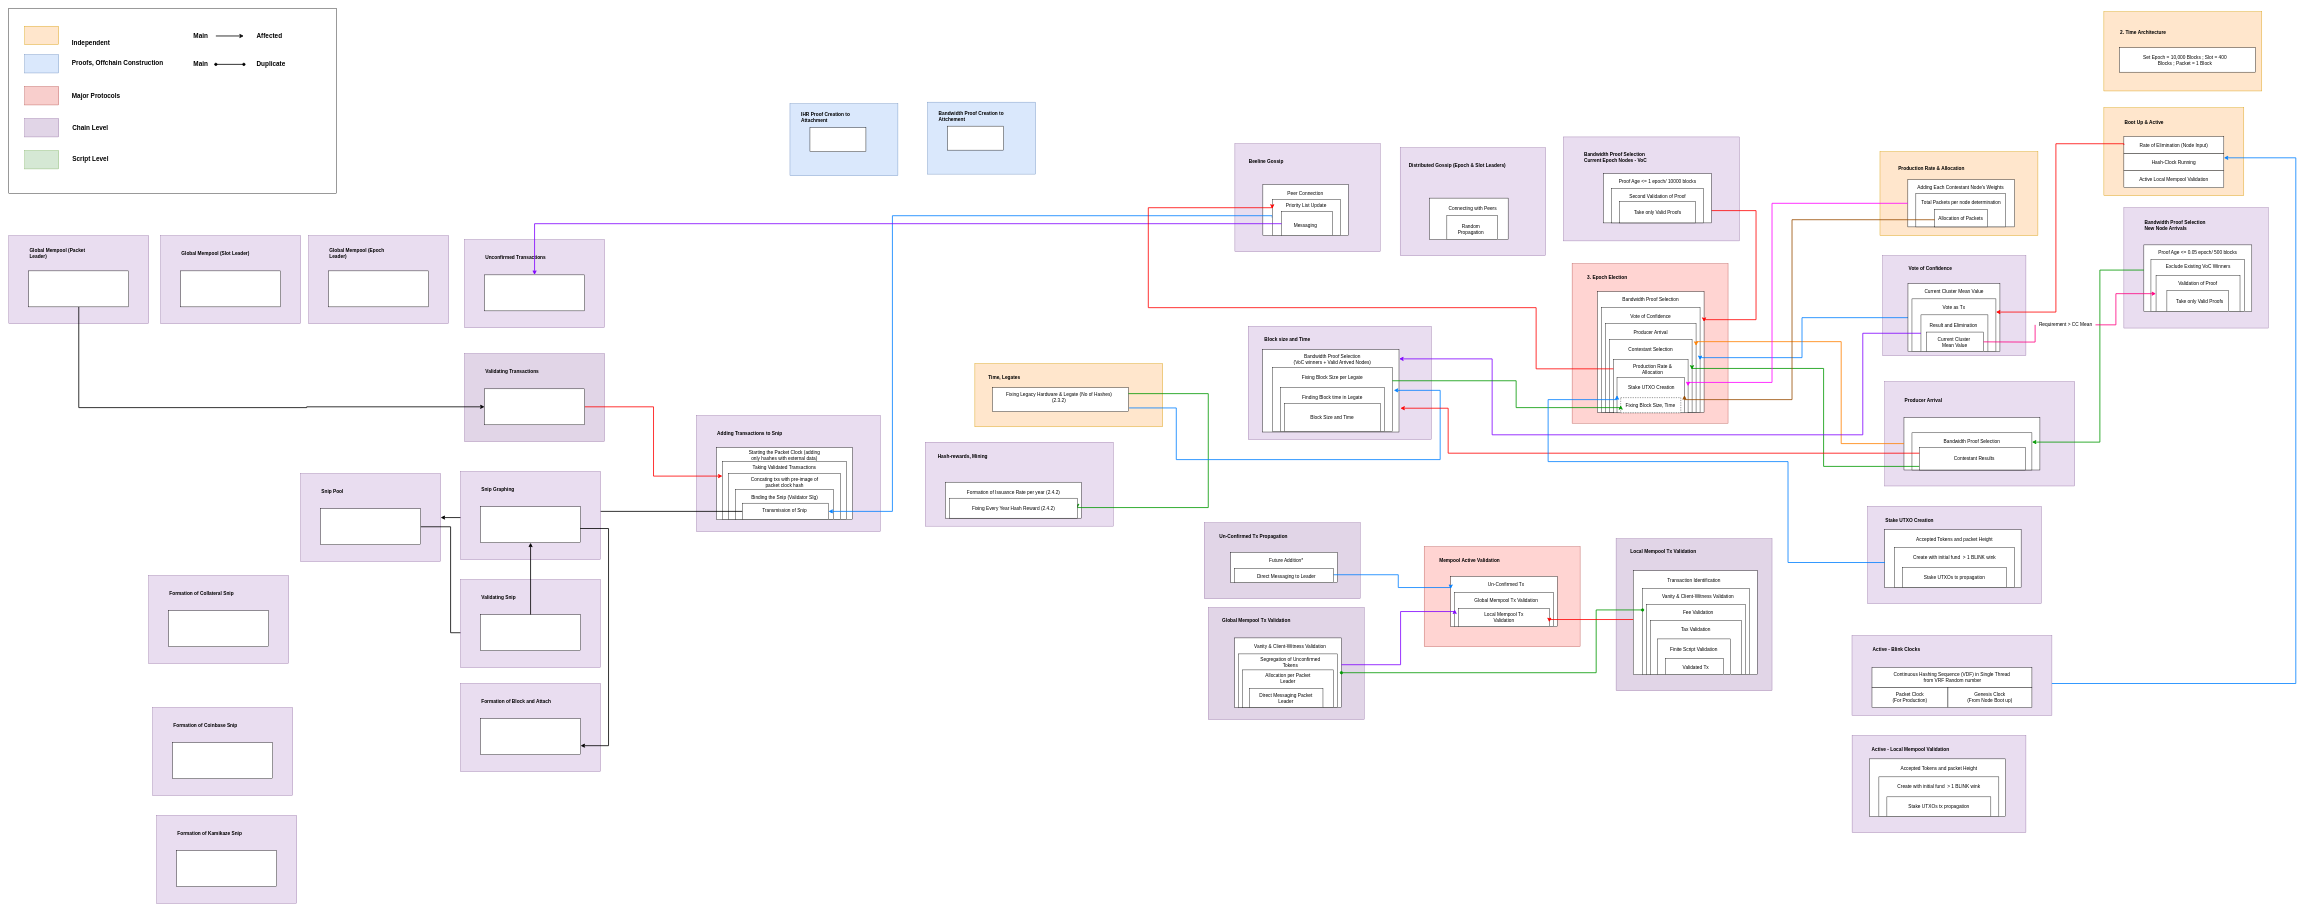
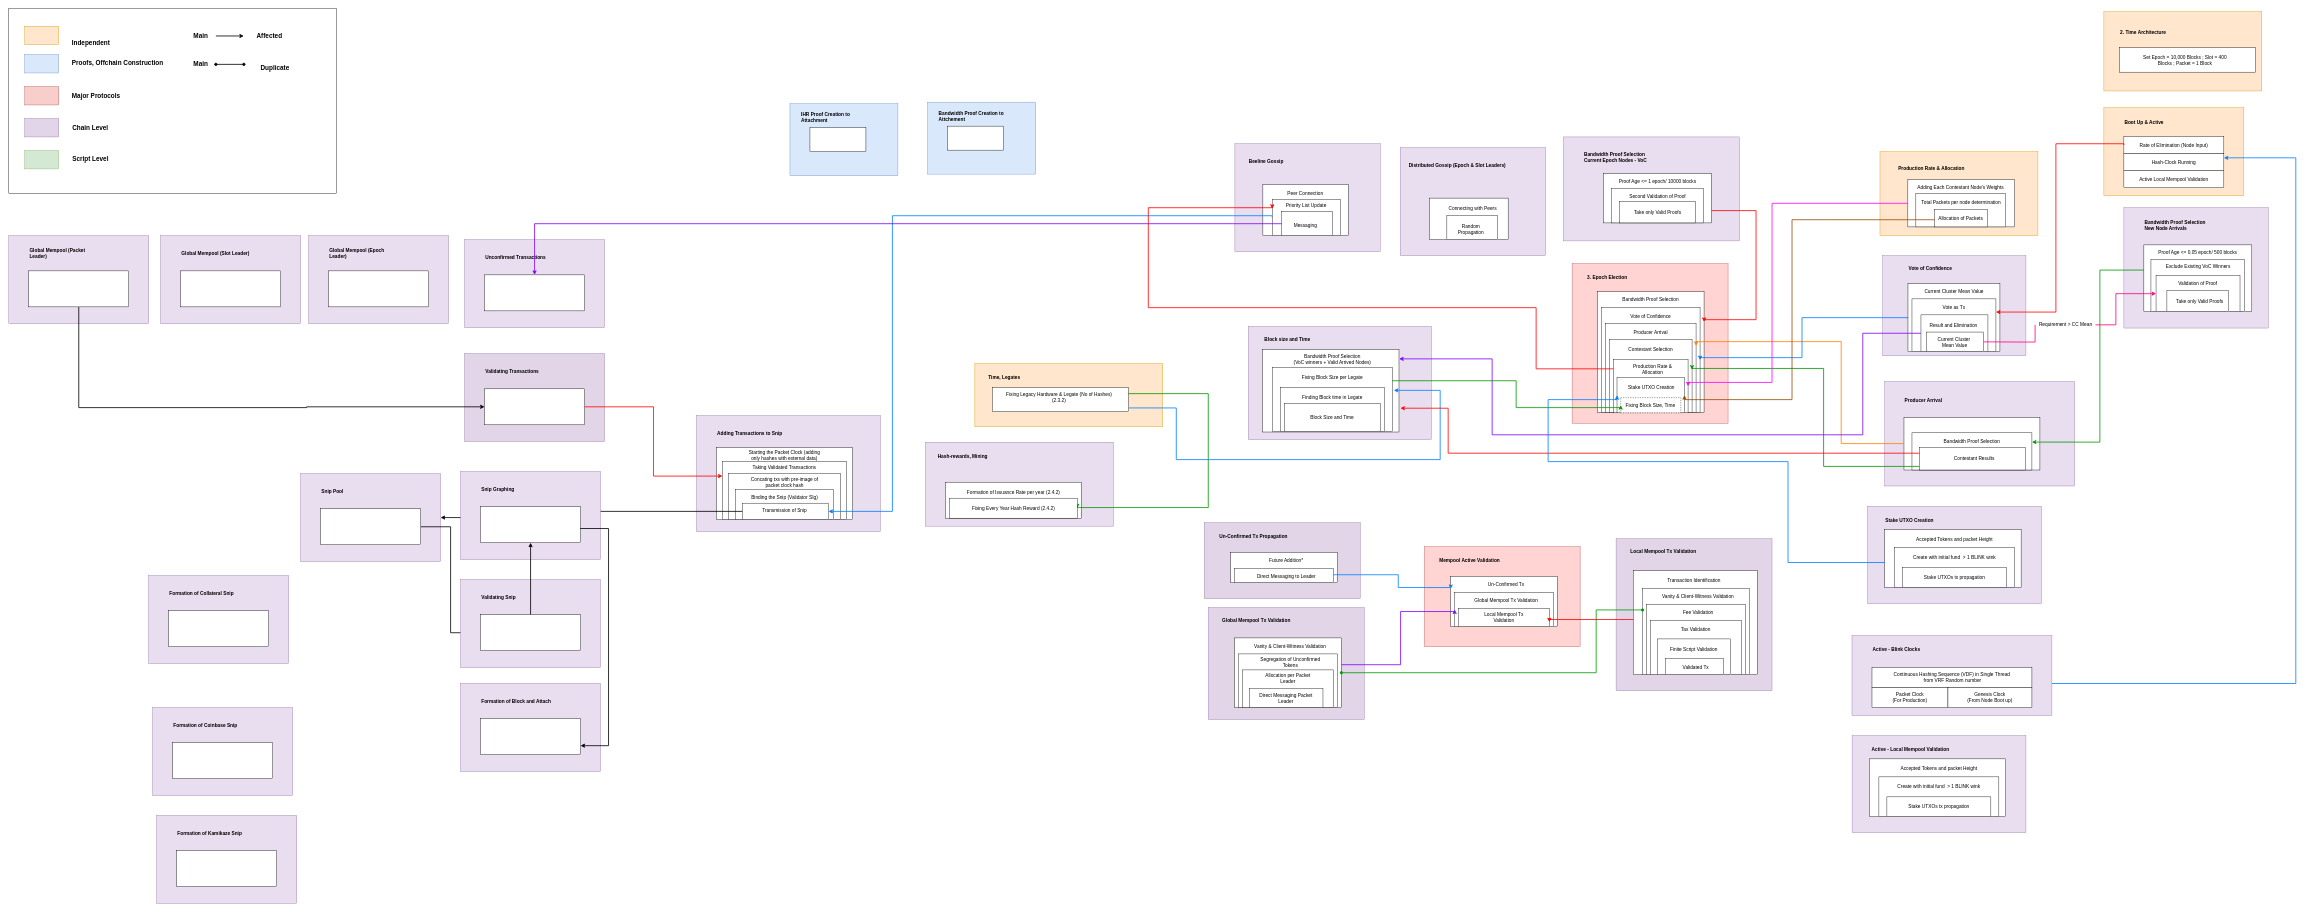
(270, 64) -> (274, 68)
